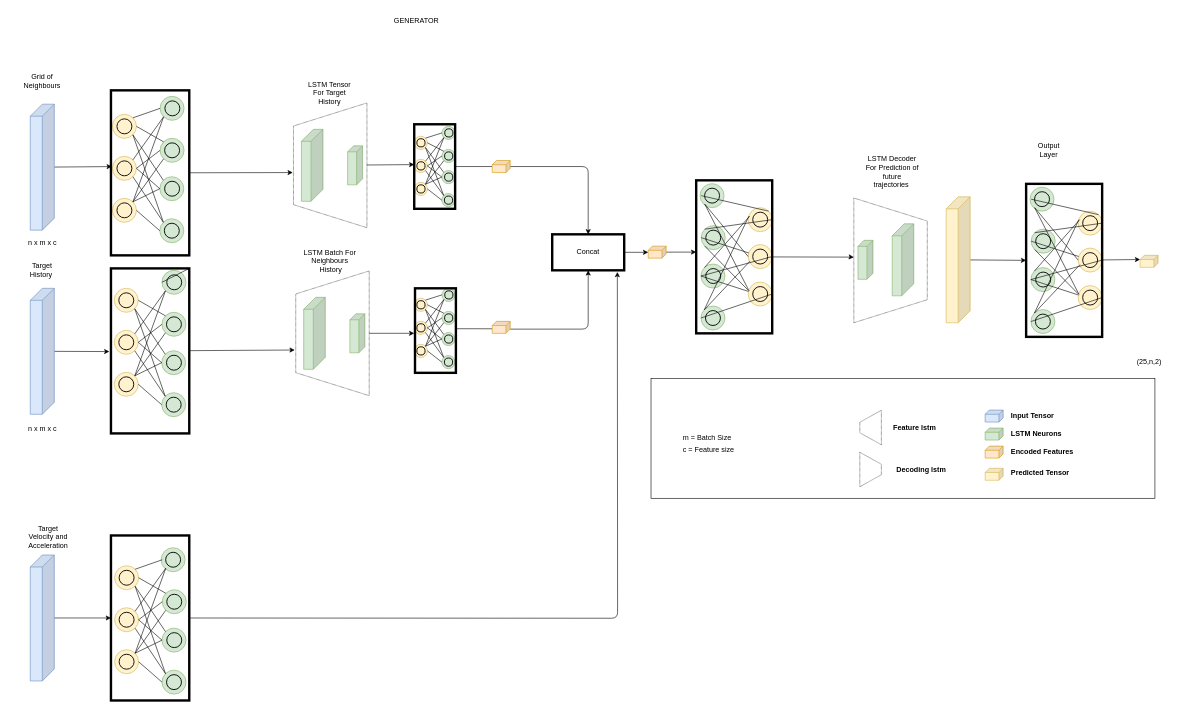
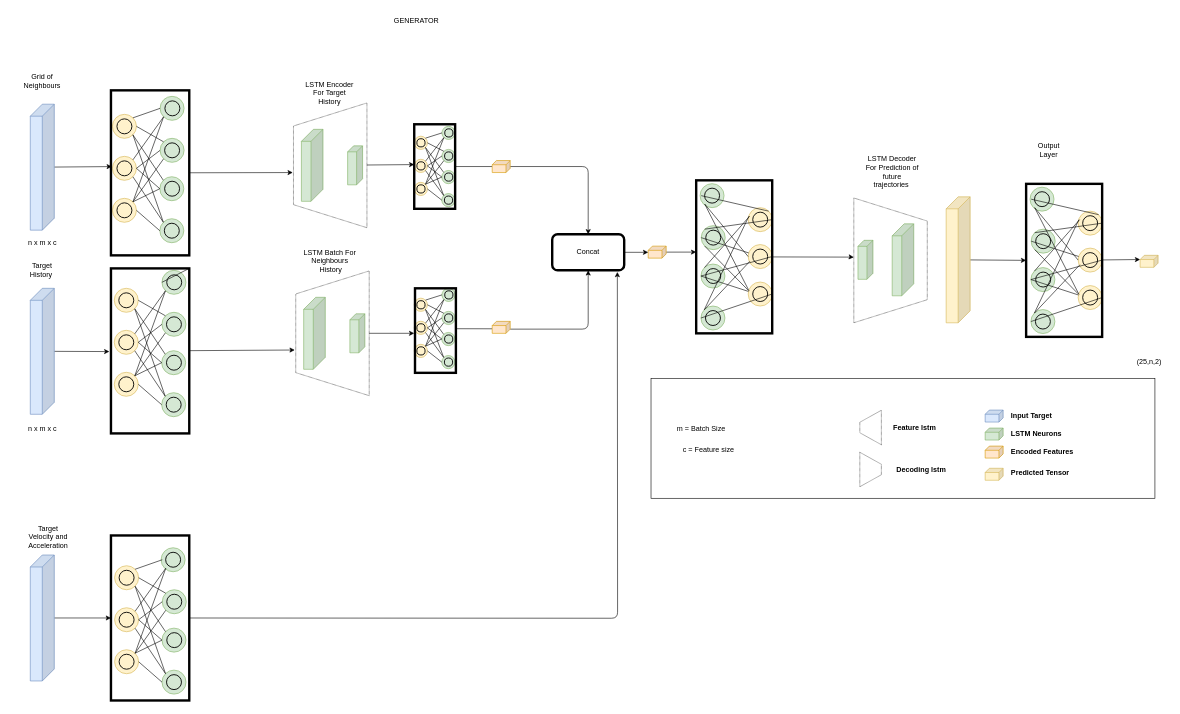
(330, 93) -> (330, 93)
(588, 252) -> (588, 252)
(1035, 416) -> (1035, 416)
(724, 438) -> (718, 429)
